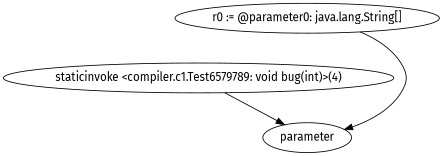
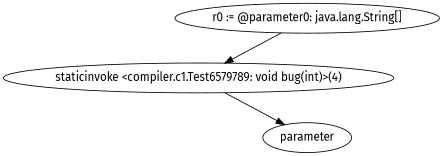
(406, 82) -> (257, 46)
